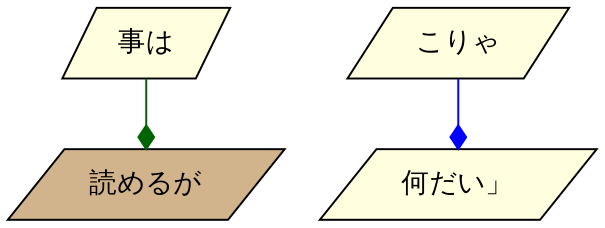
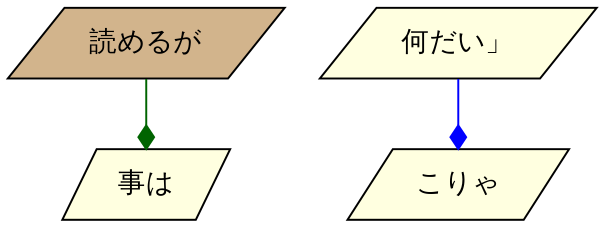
(146, 102) -> (146, 102)
(458, 102) -> (458, 102)
